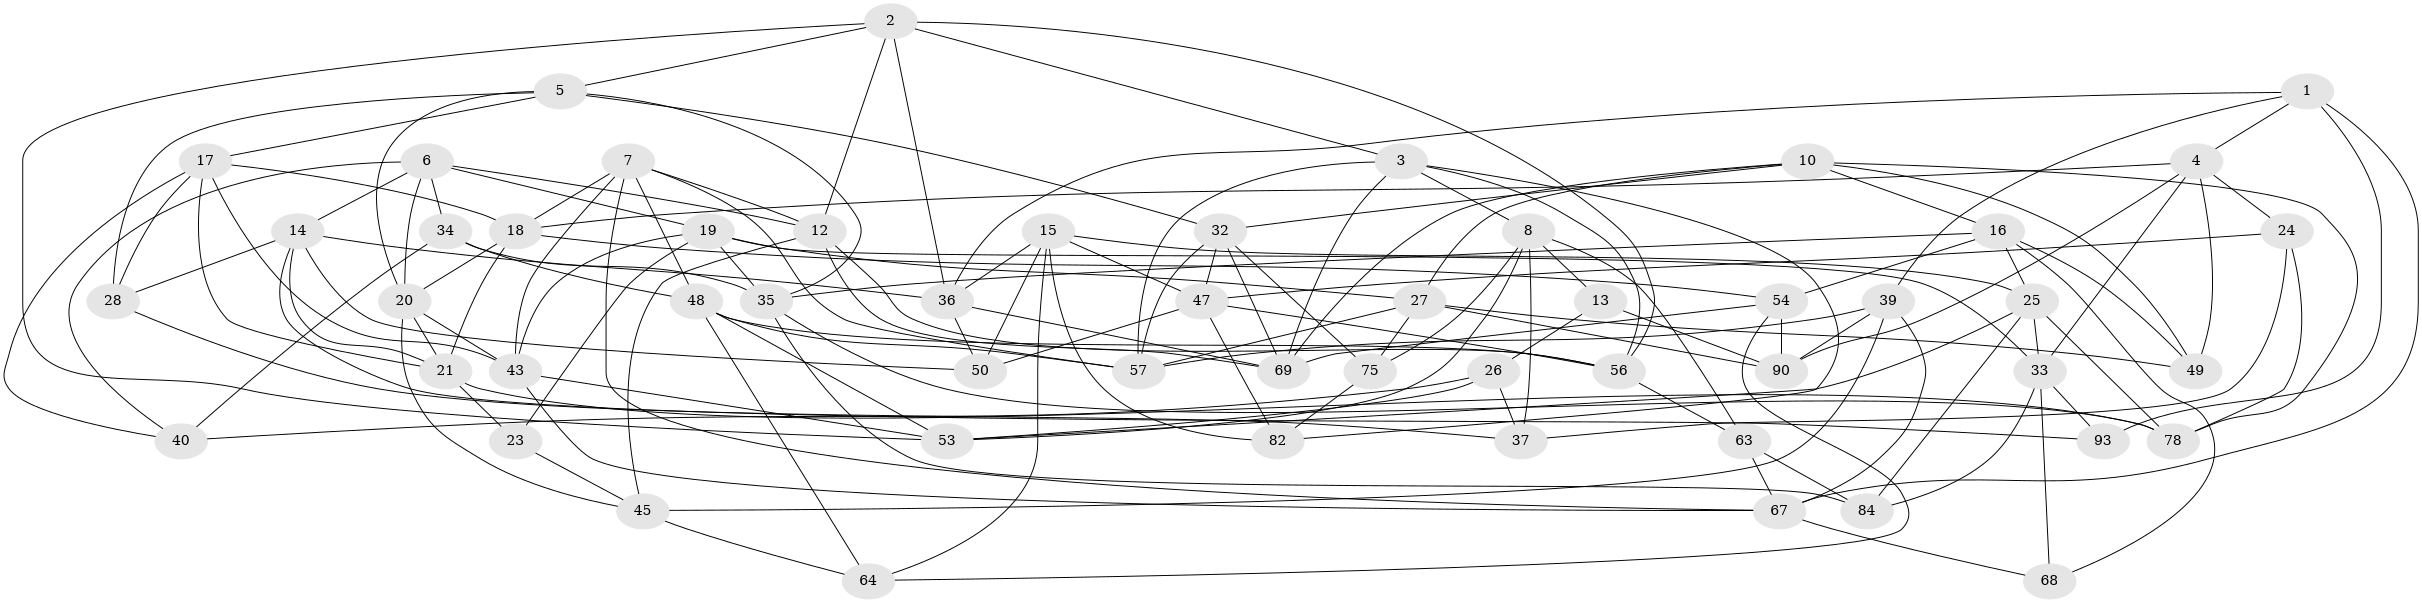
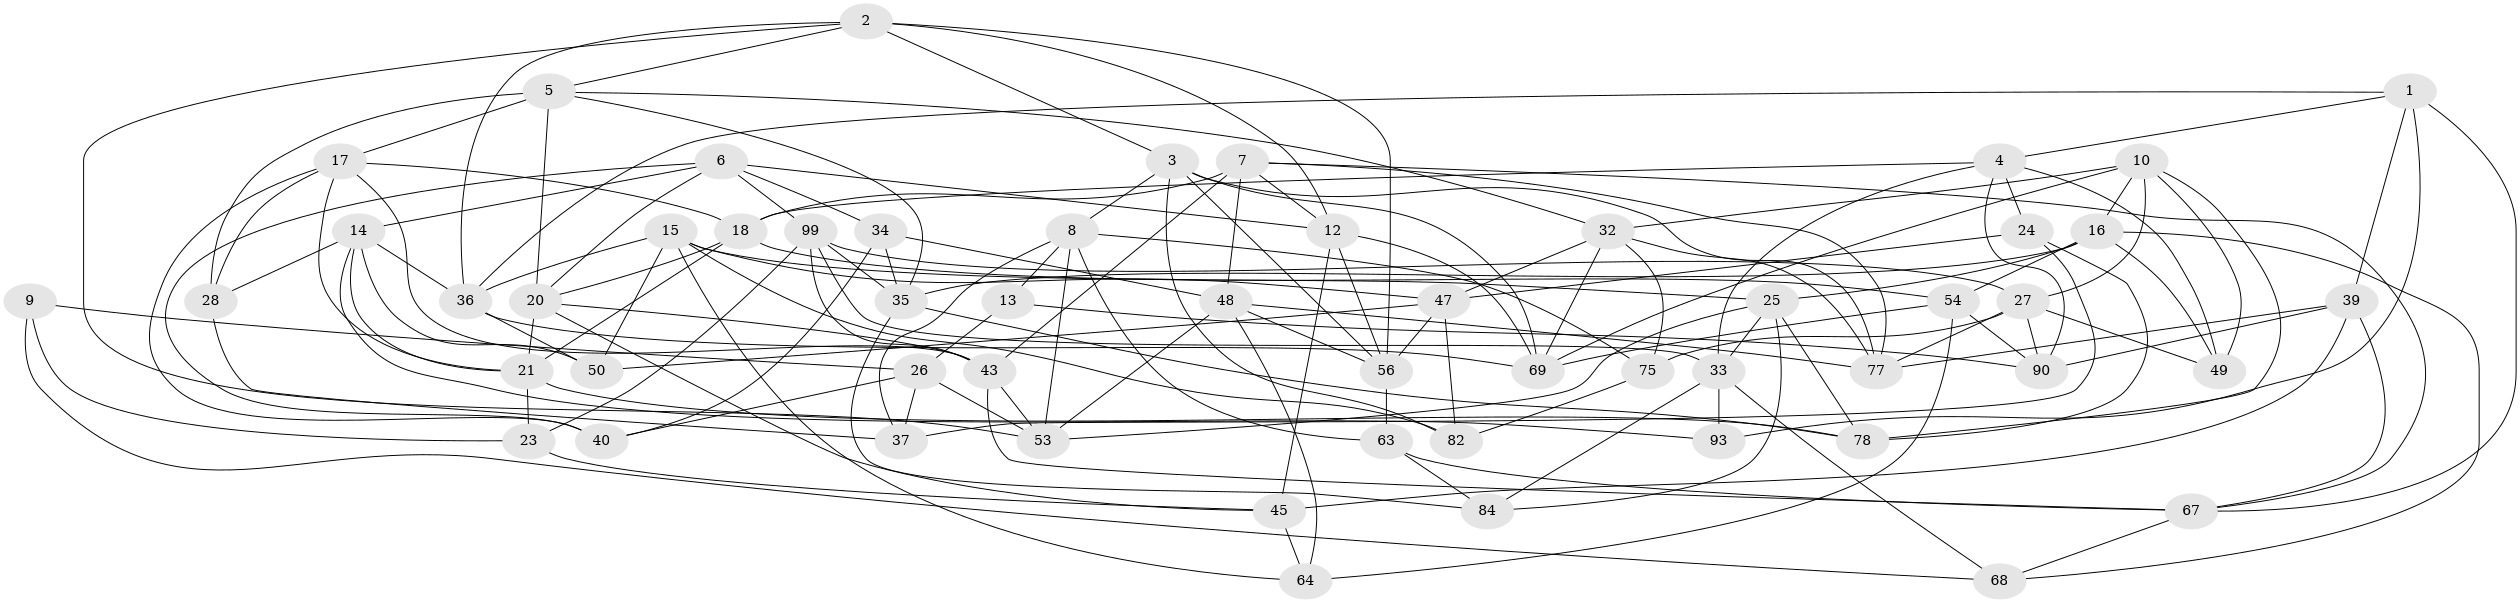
(708, 231) -> (811, 231)
none -> (30, 301)
(1139, 371) -> (1876, 371)
